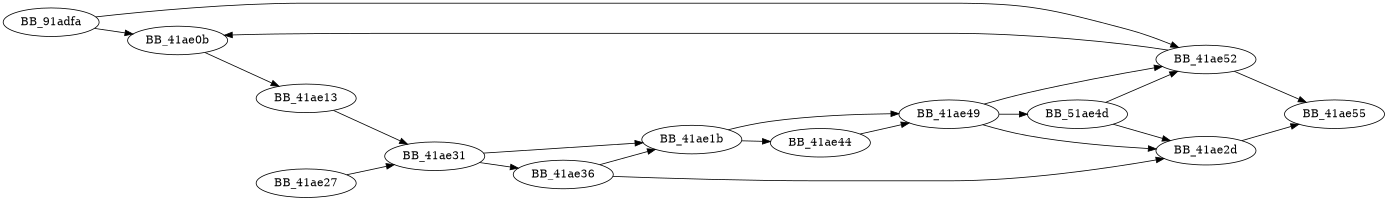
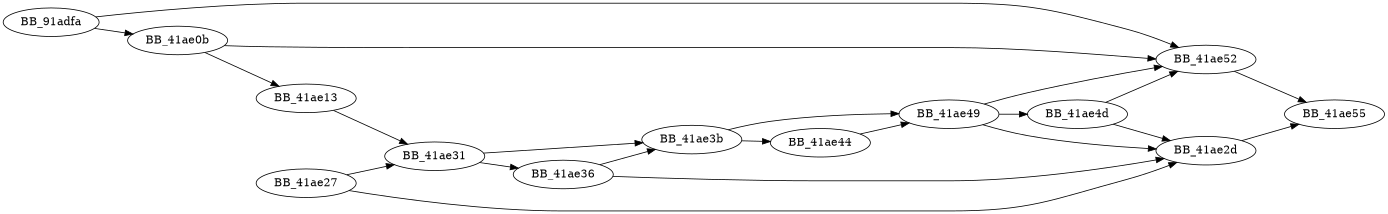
(701, 33) -> (686, 48)
(1077, 114) -> (1077, 114)
(692, 140) -> (692, 140)
none -> (762, 211)
